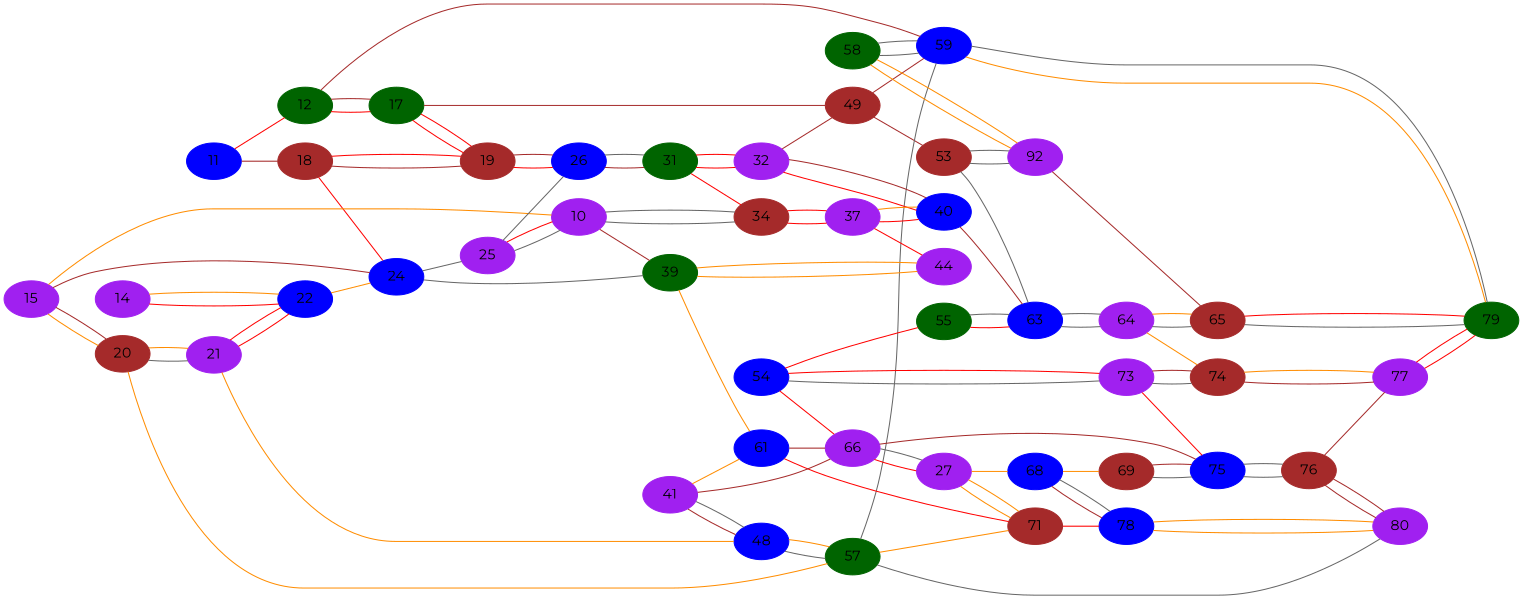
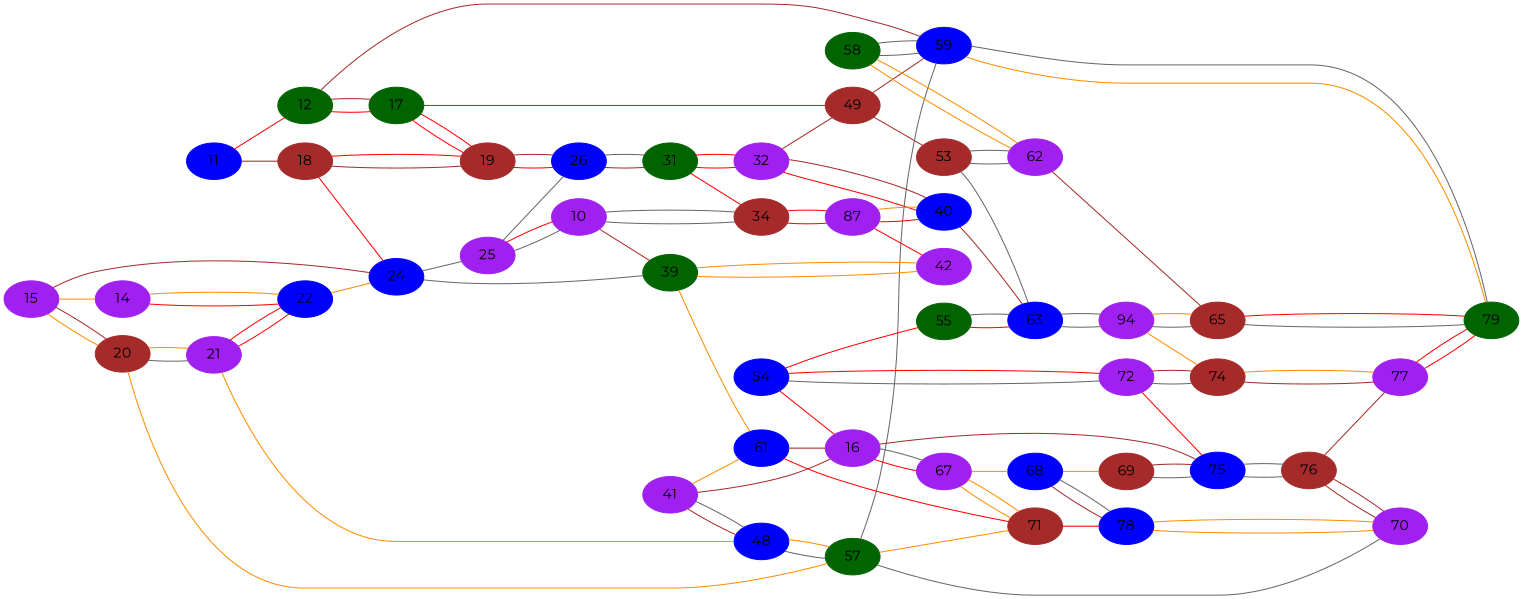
(1035, 157) -> (1035, 157)
(290, 209) -> (77, 299)
(853, 217) -> (853, 217)
(944, 267) -> (944, 267)
(1126, 320) -> (1126, 320)
(1126, 377) -> (1126, 377)
(853, 448) -> (853, 448)
(944, 471) -> (944, 471)
(1400, 526) -> (1400, 526)
